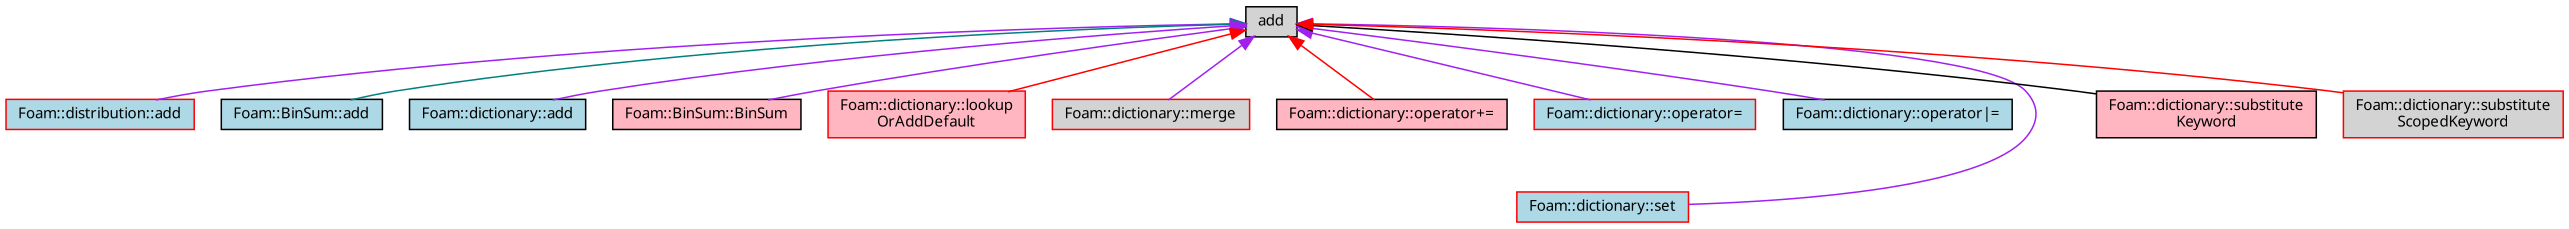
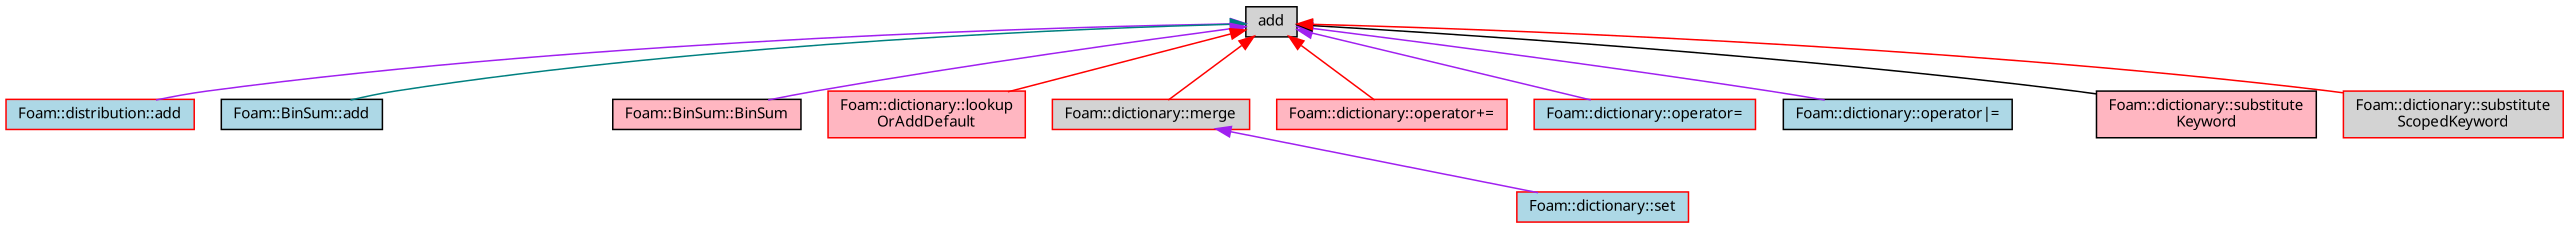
(1955, 67) -> (1384, 162)
(1205, 73) -> (1205, 73)
(498, 114) -> none
(1392, 114) -> (1392, 114)
